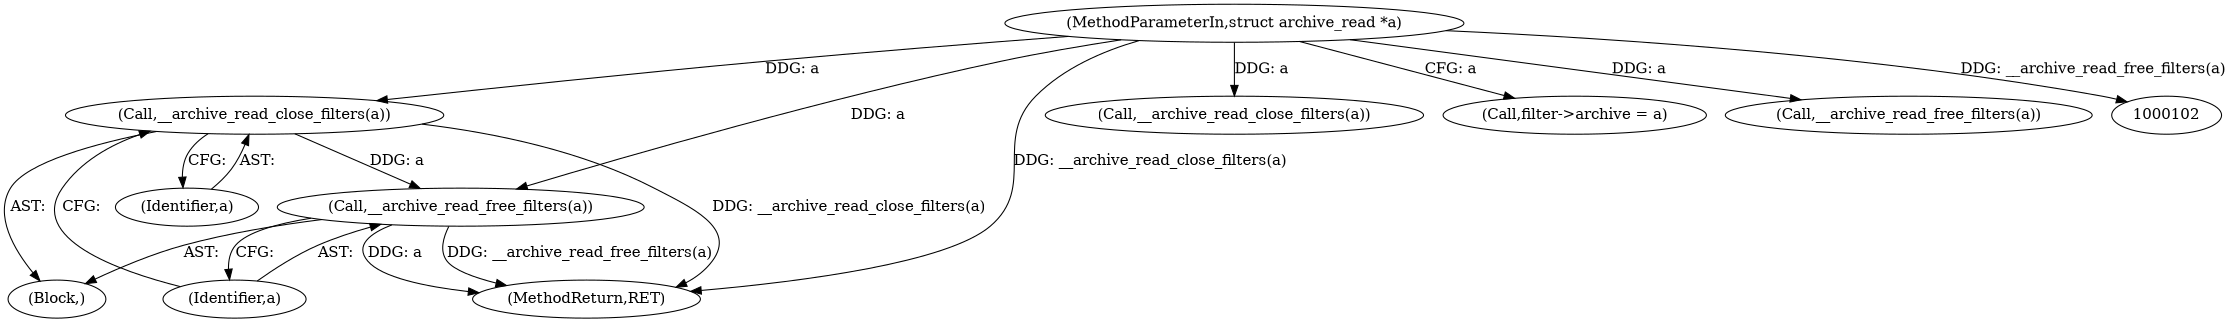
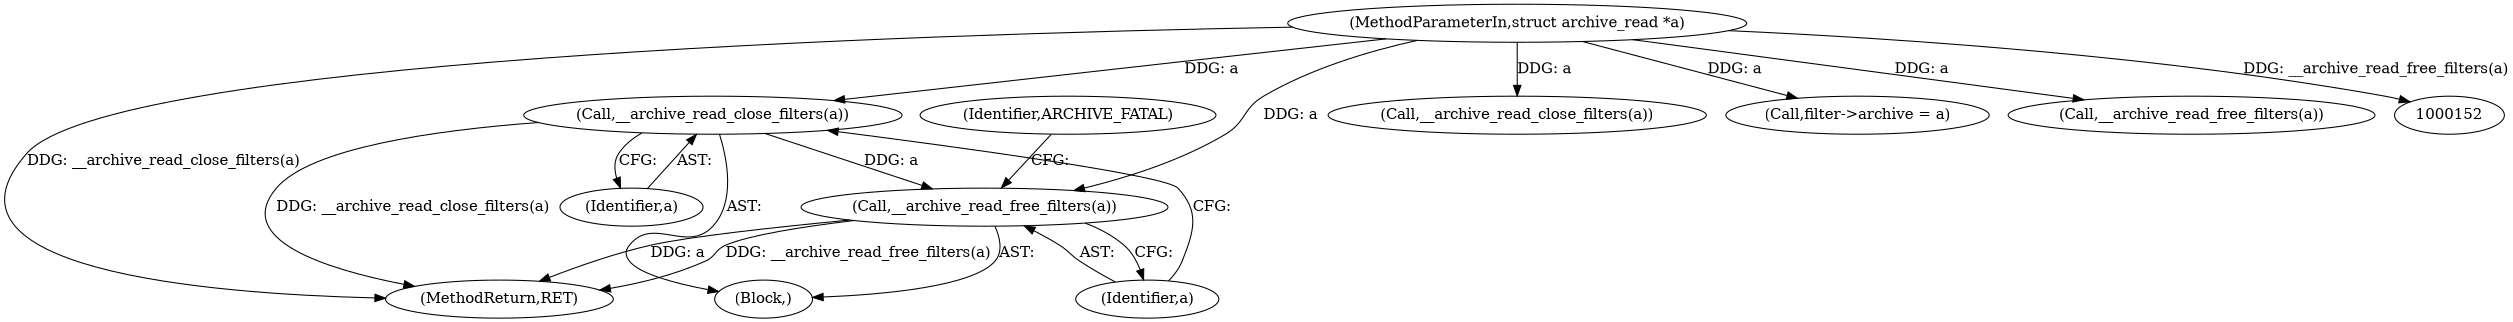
(1451, 69) -> (1735, 69)
none -> (1068, 115)
(2167, 115) -> (2449, 115)
